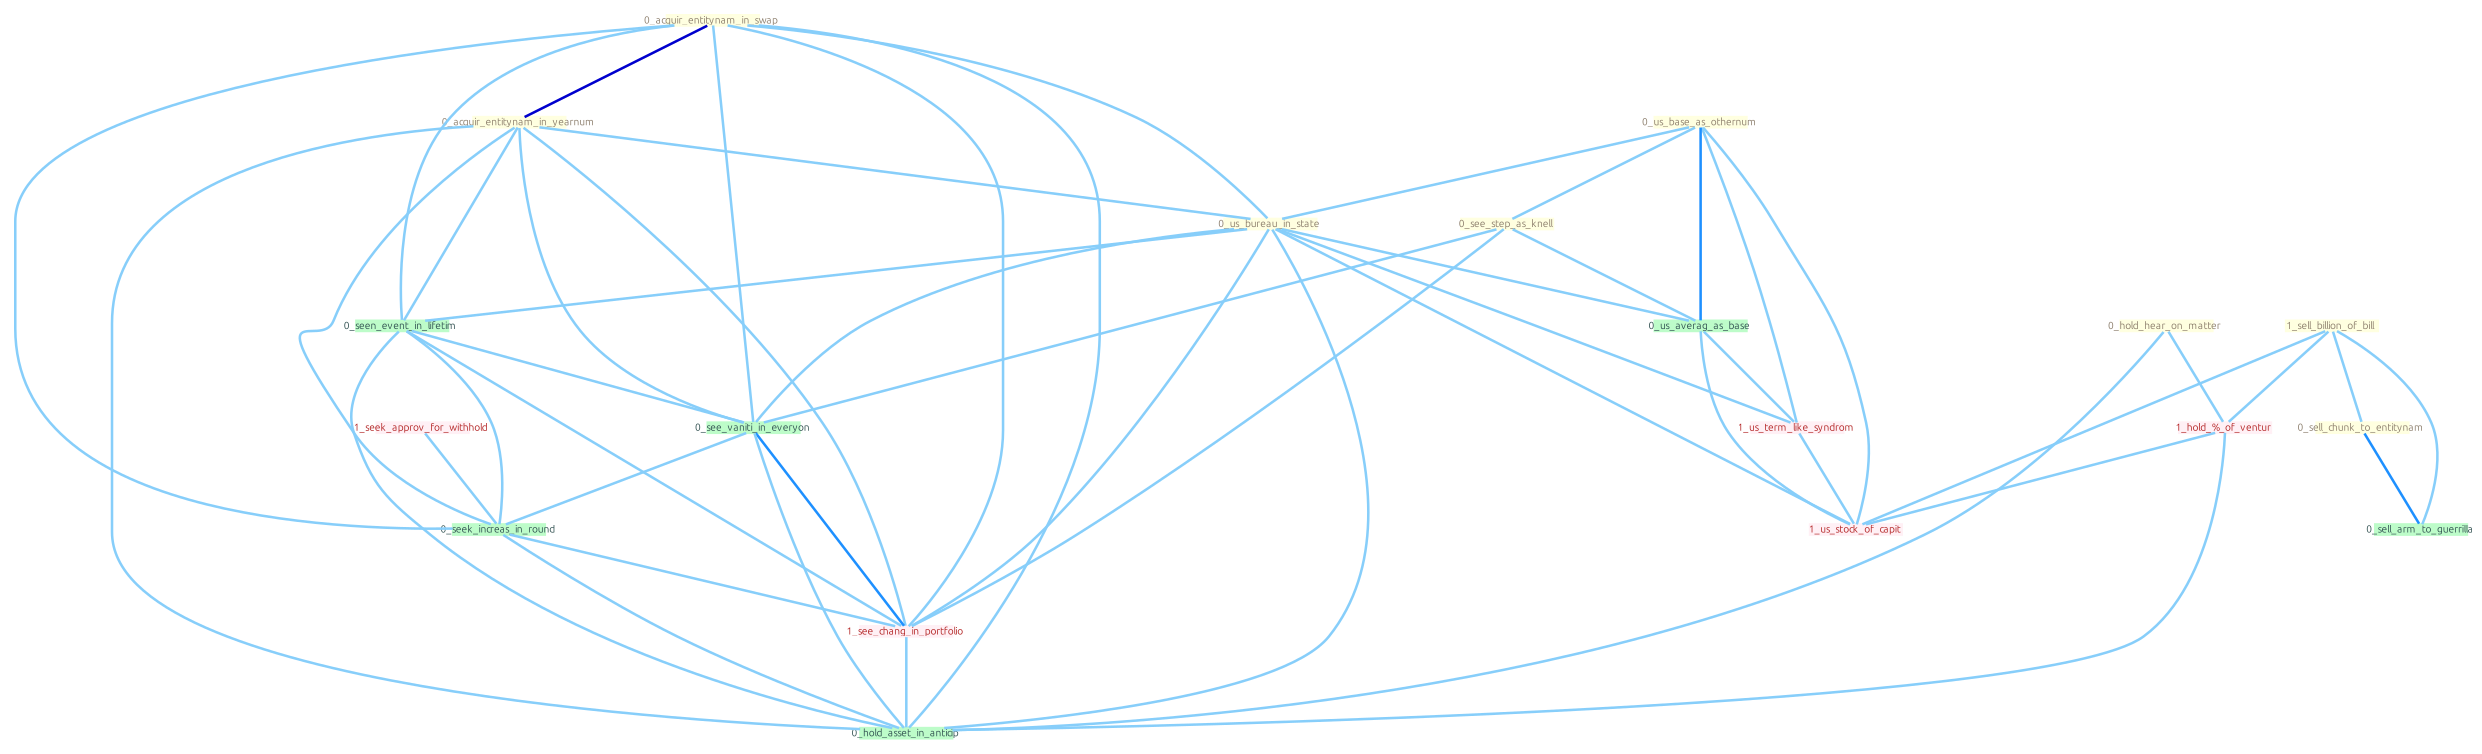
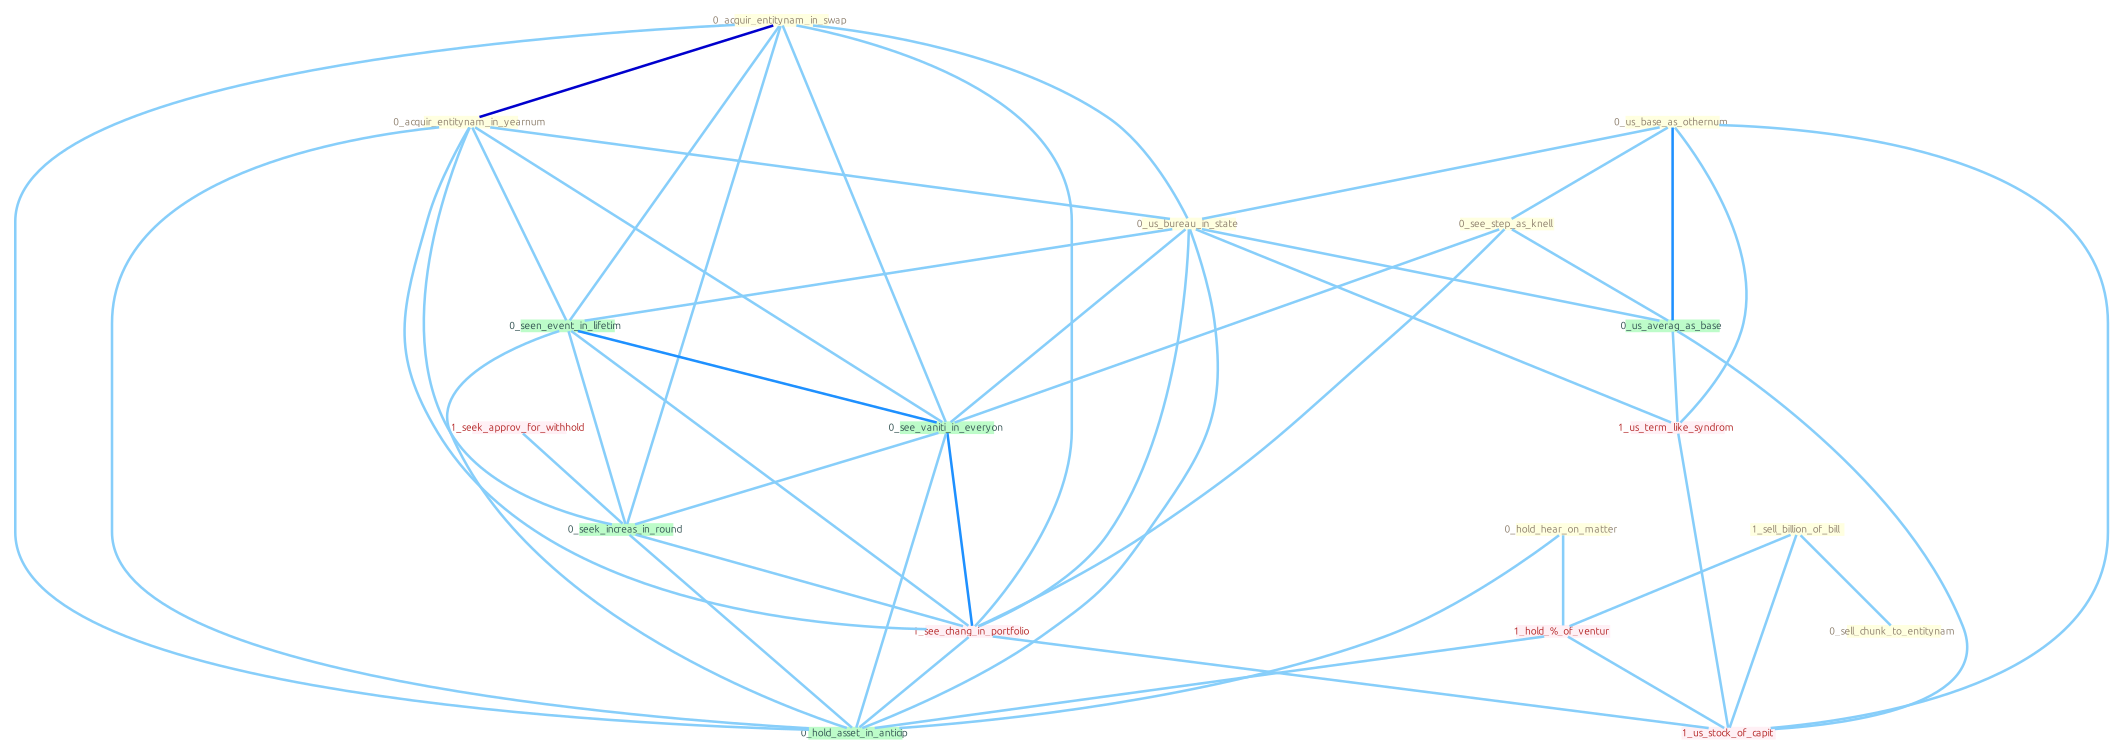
(578, 377) -> (757, 377)
(1563, 377) -> (1351, 682)
(2421, 530) -> none
